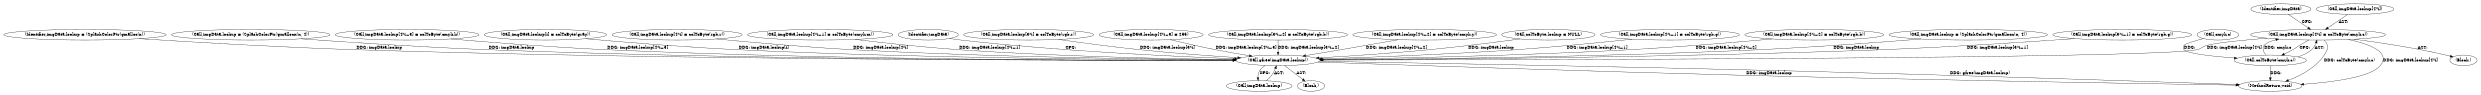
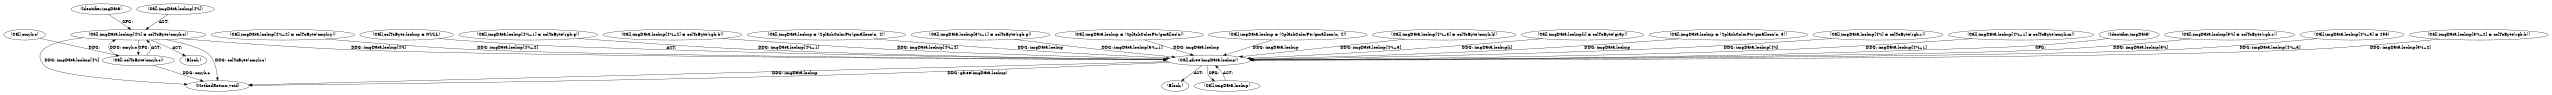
(85, 35) -> (1129, 35)
none -> (1728, 35)
(1491, 48) -> (672, 48)
(2277, 73) -> (196, 73)
